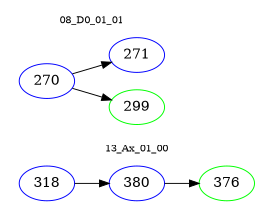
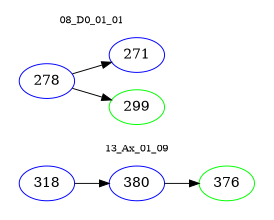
(47, 81) -> (47, 81)
(137, 149) -> (137, 149)
